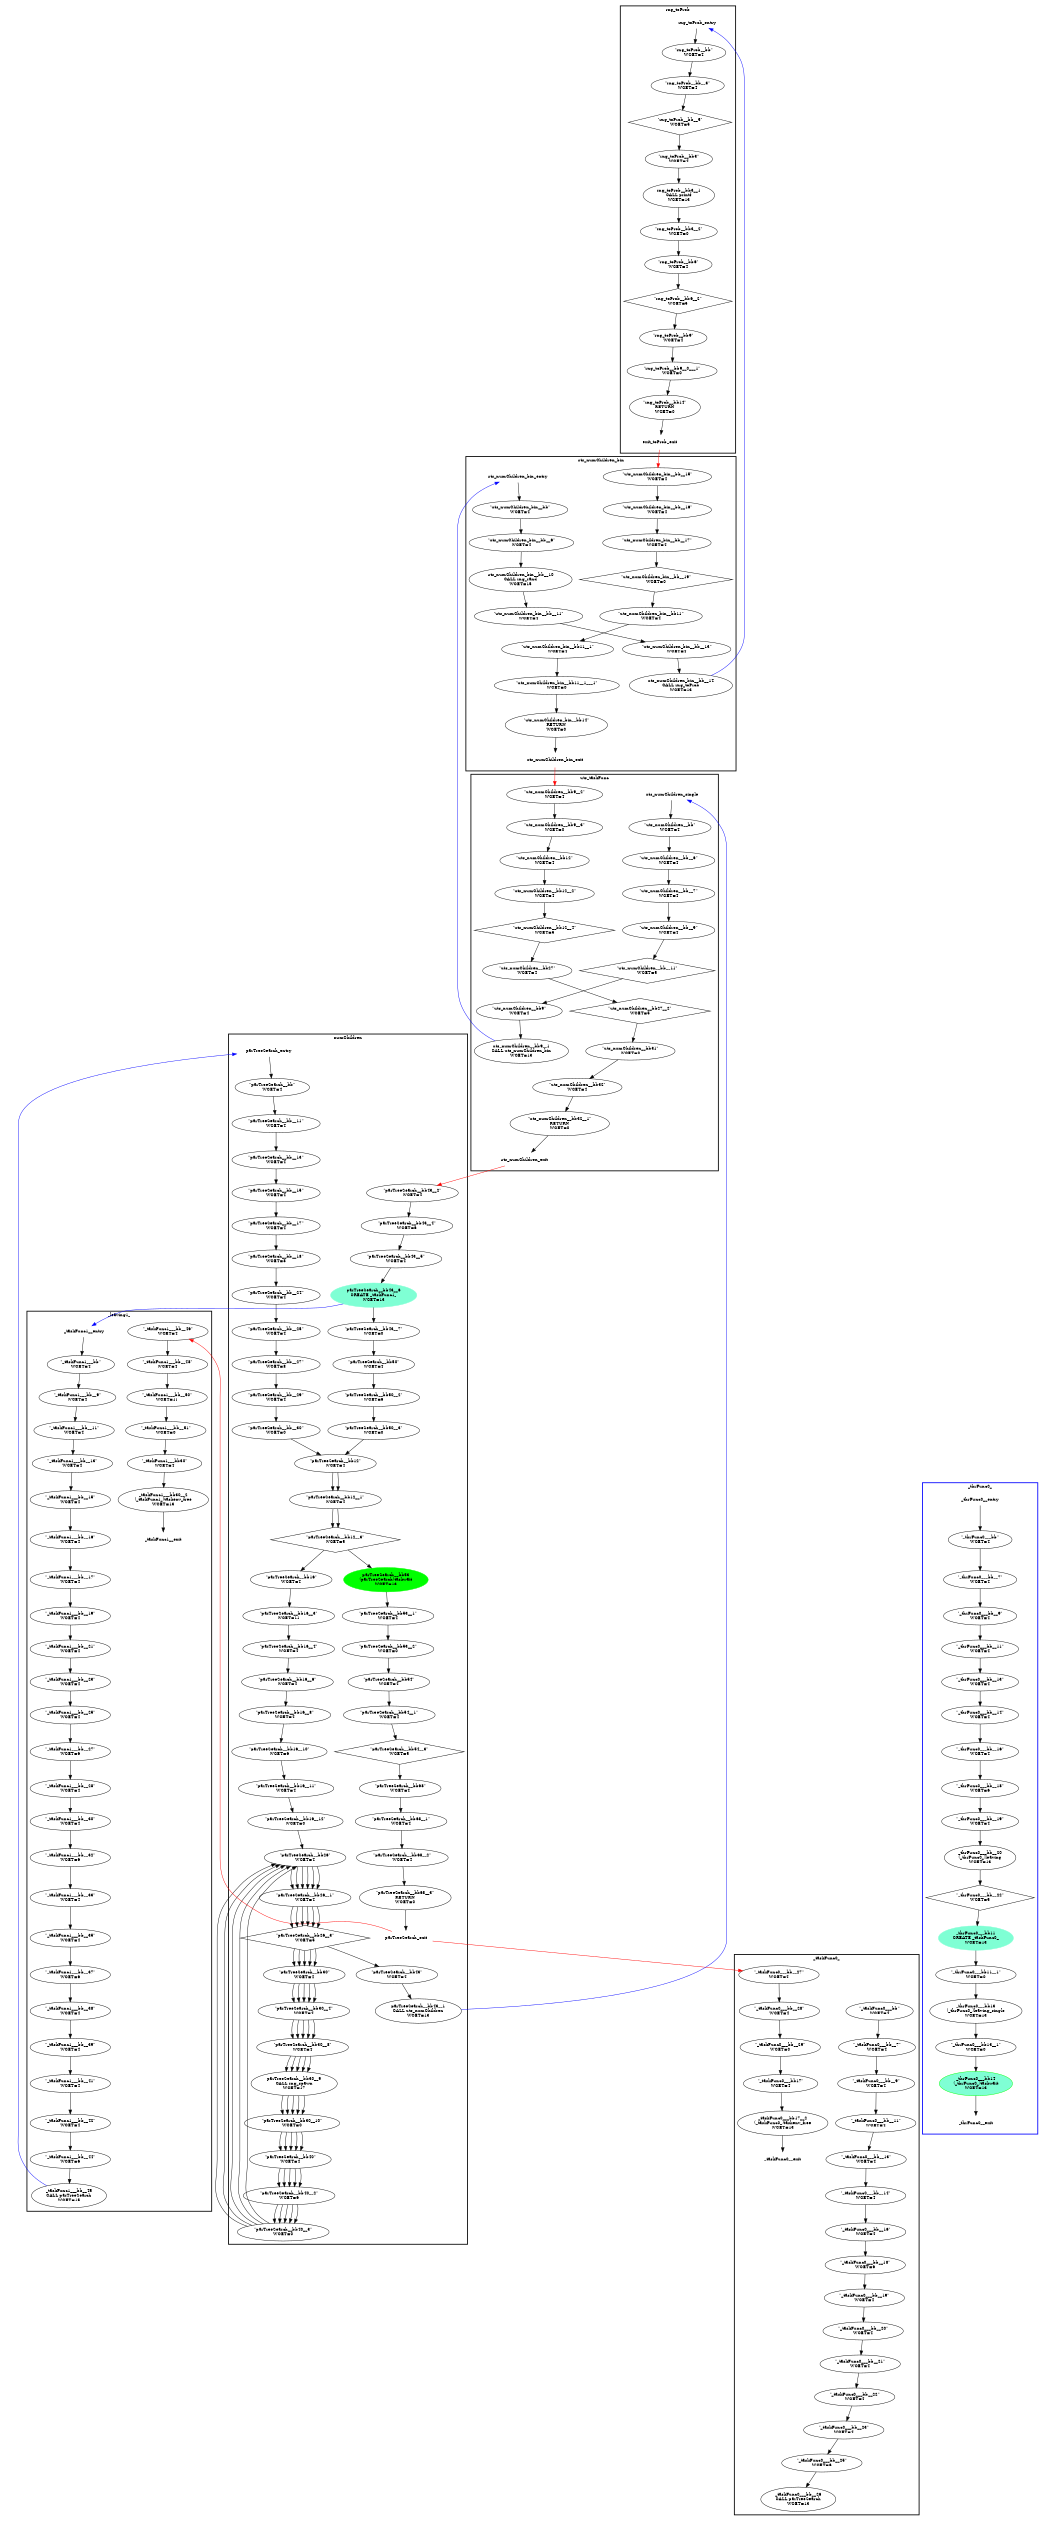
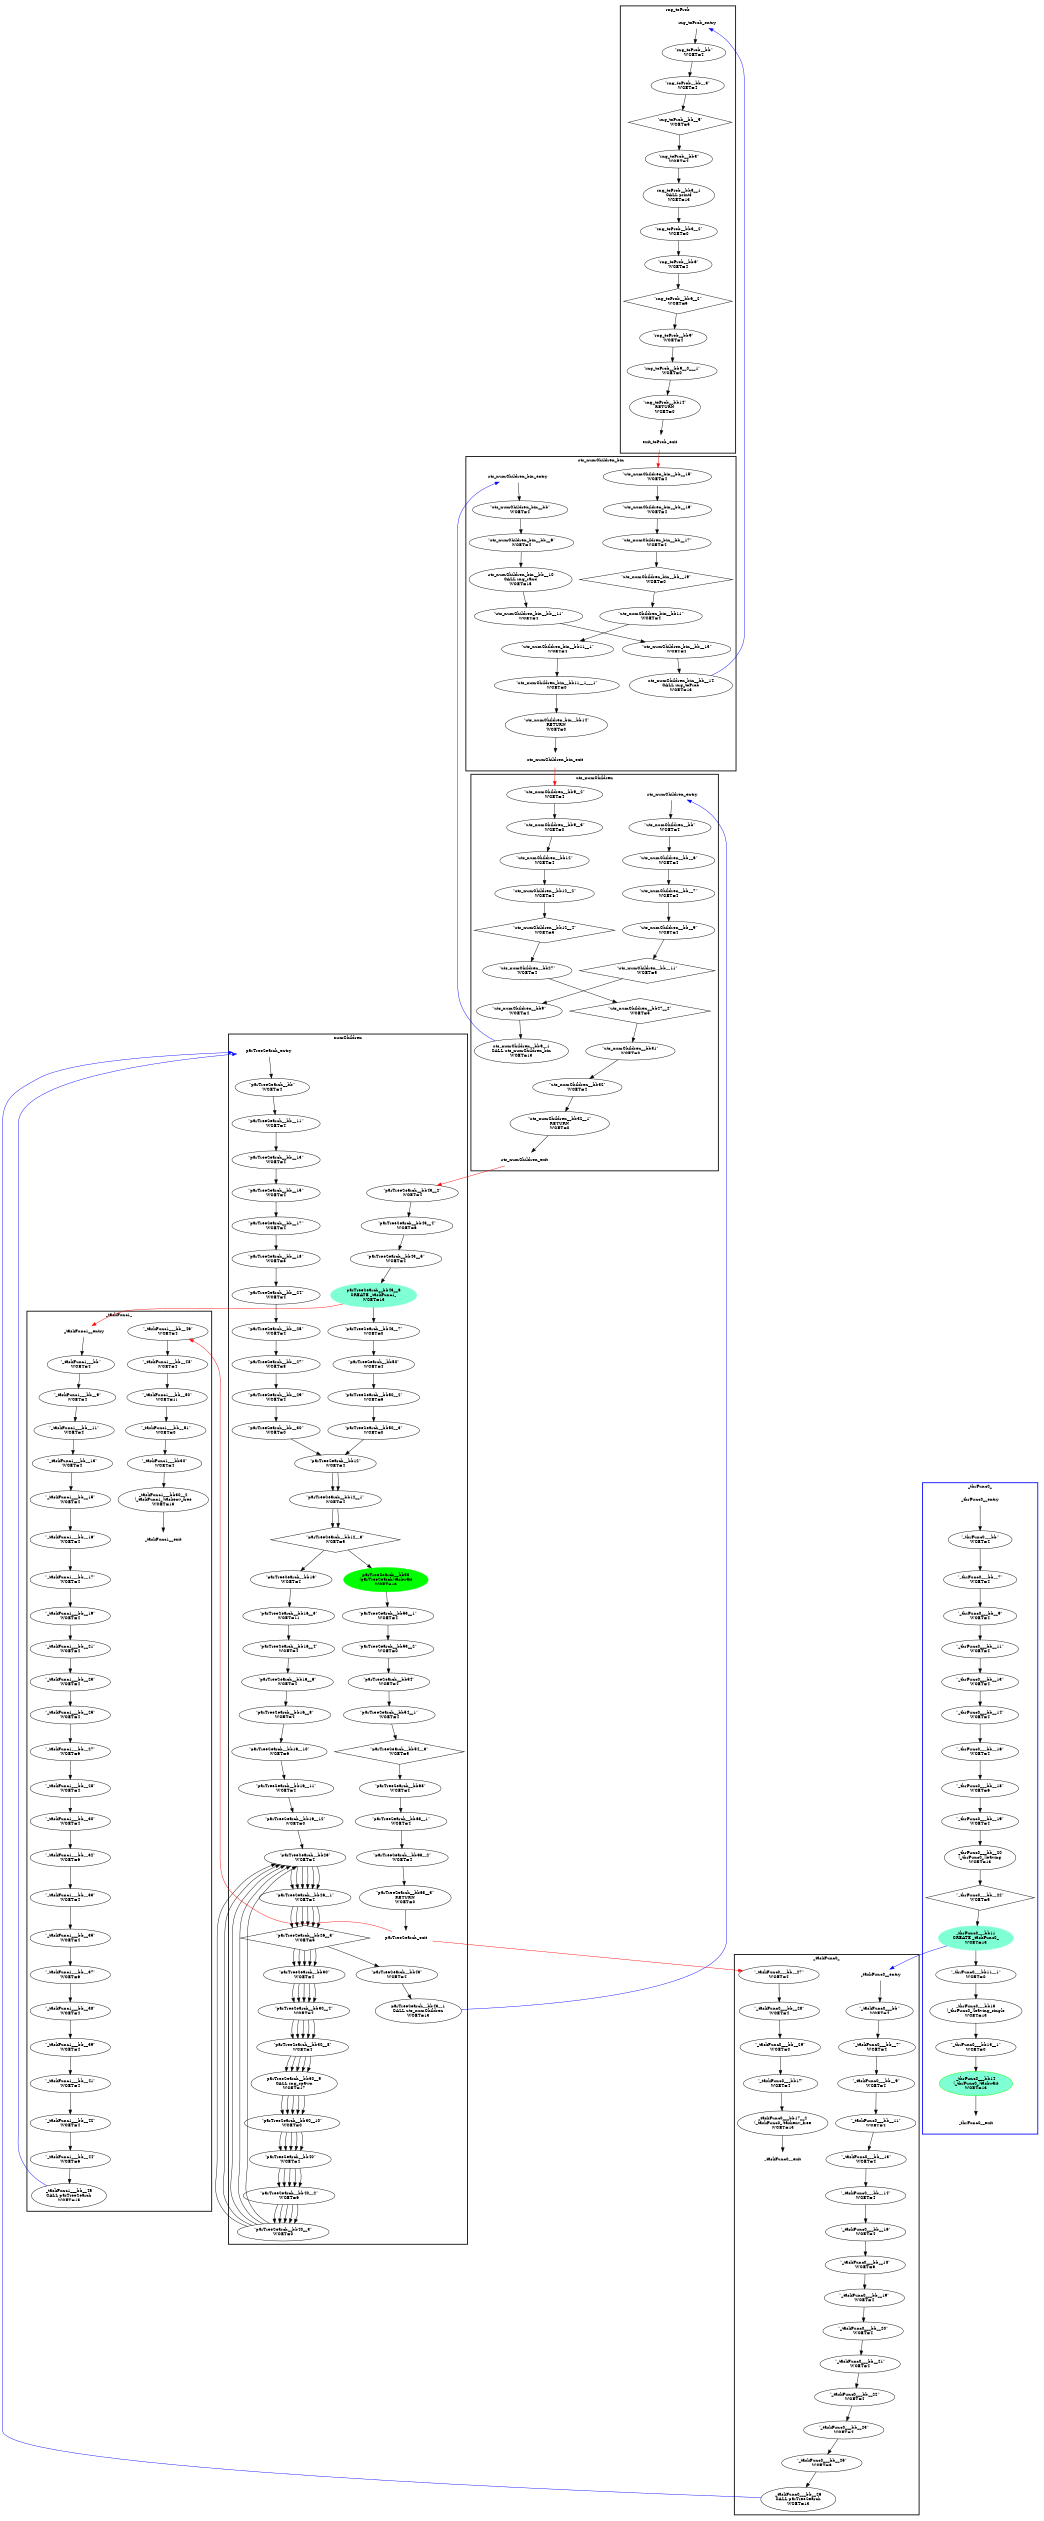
(595, 778) -> (595, 778)
(672, 795) -> (672, 795)
(218, 1308) -> (218, 1308)
(119, 1315) -> (119, 1315)
none -> (881, 1975)
none -> (3, 2032)
